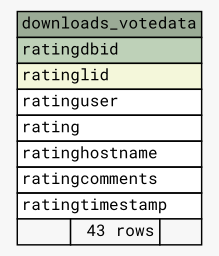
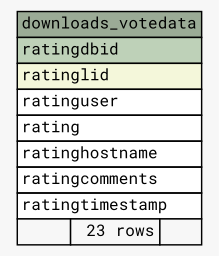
(121, 231) -> (121, 231)
